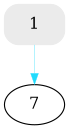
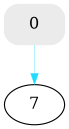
(35, 25) -> (35, 25)
